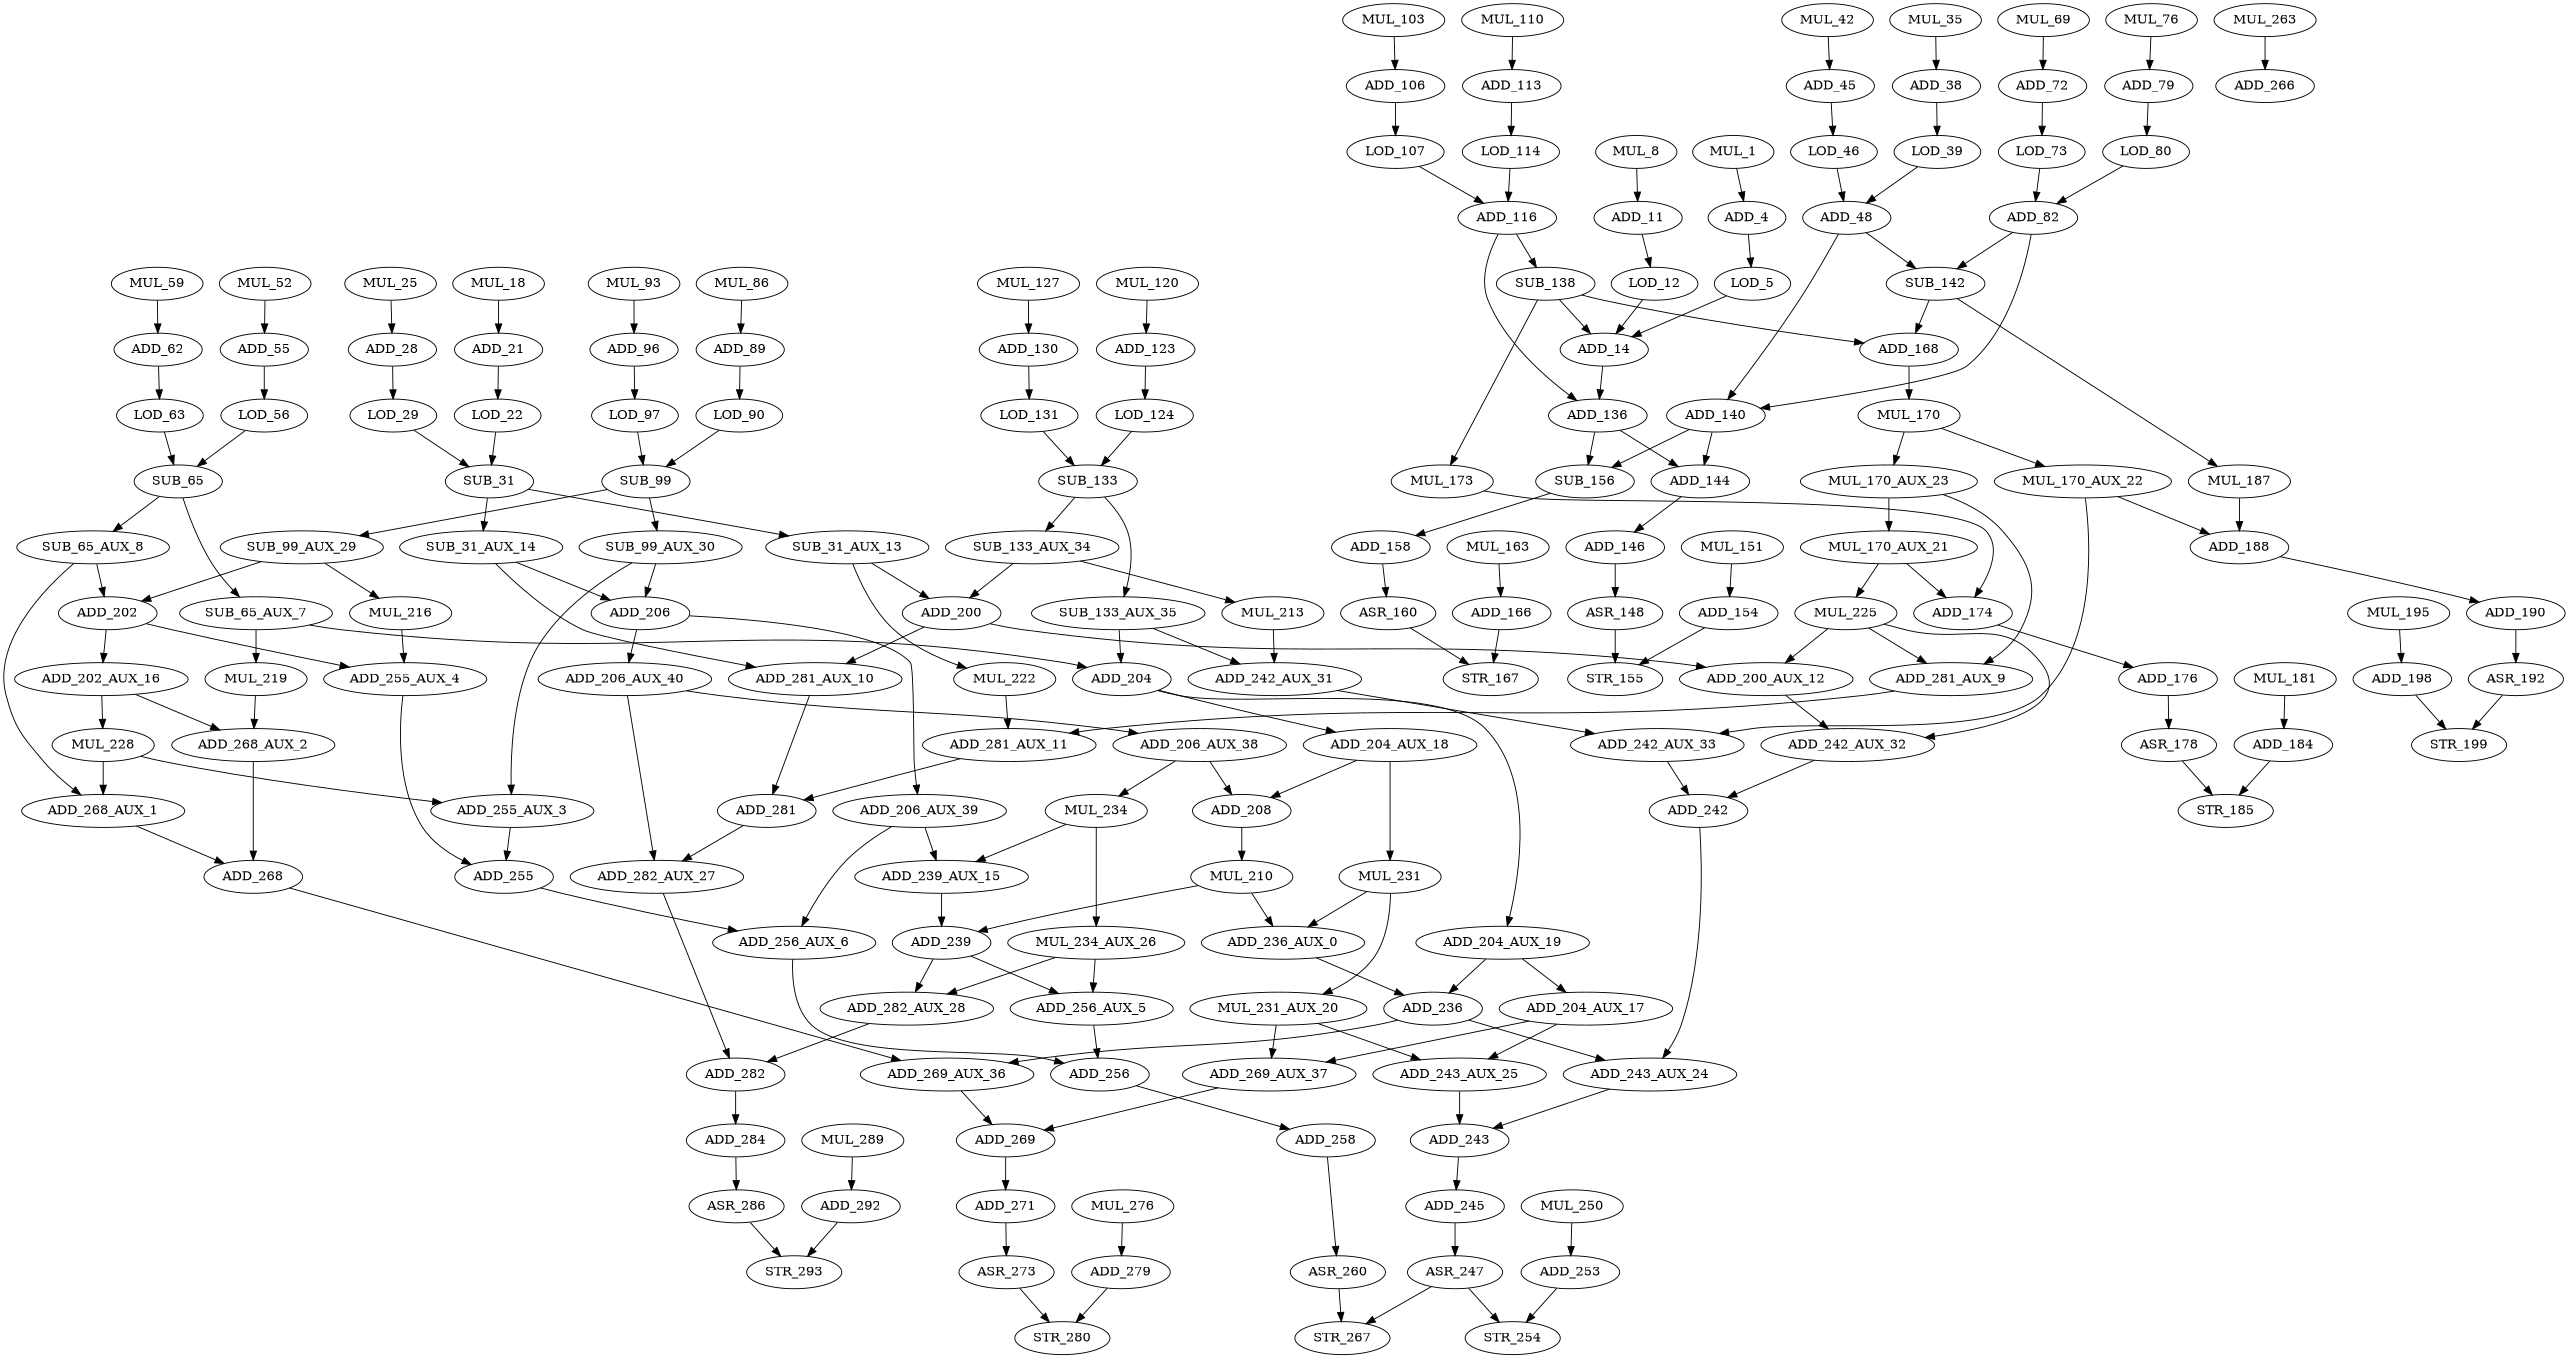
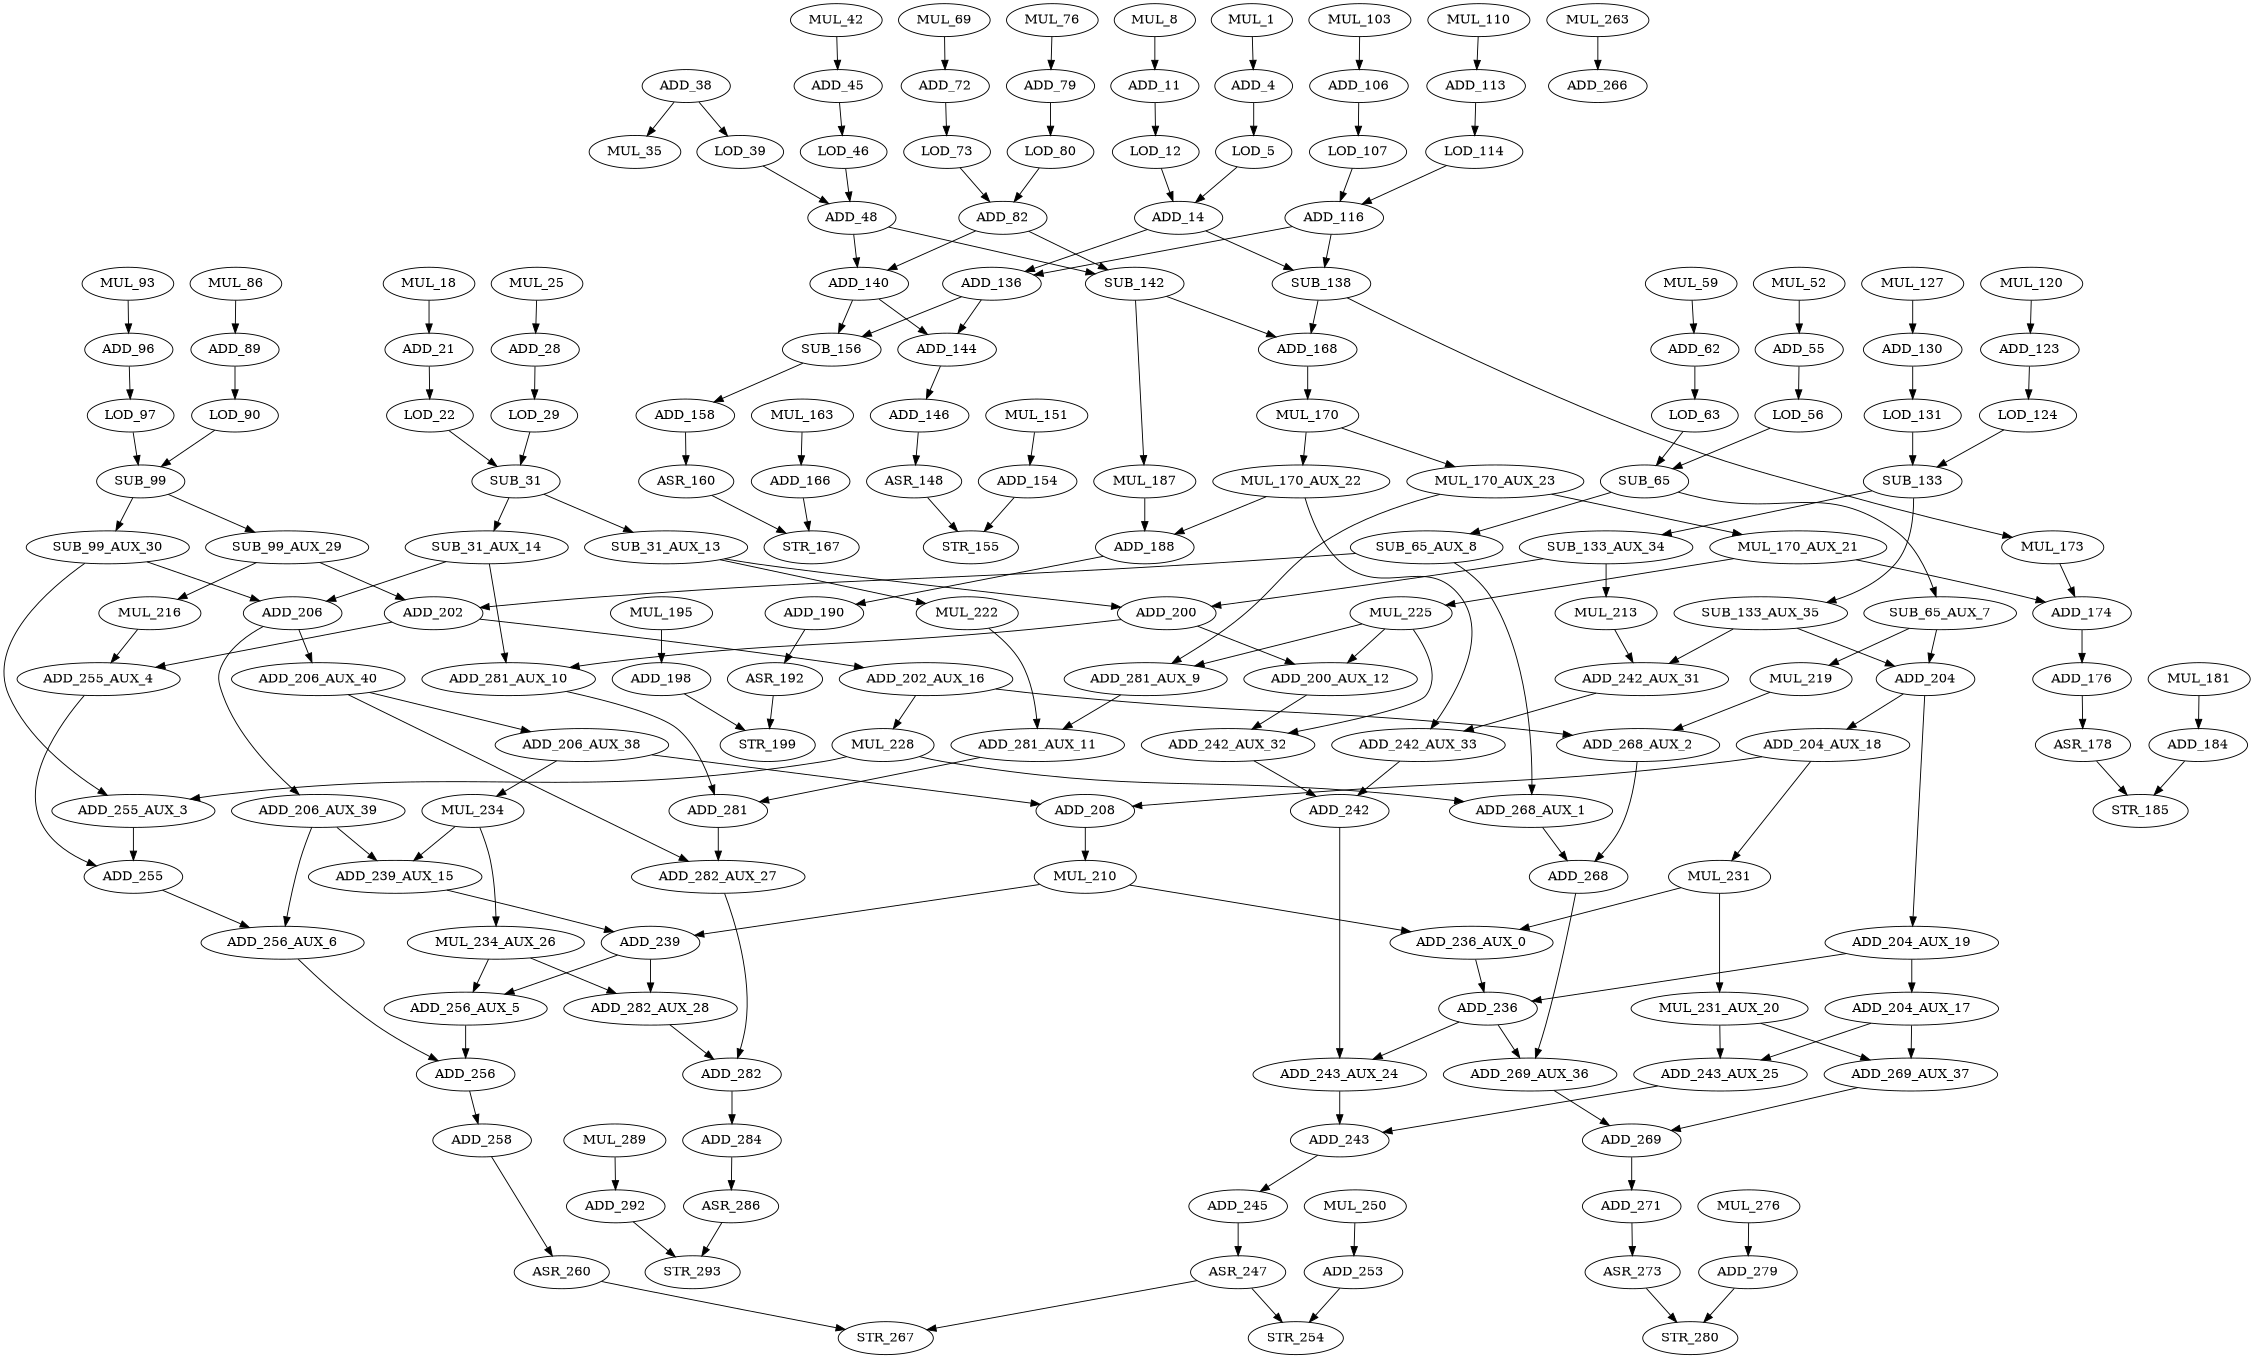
(1936, 49) -> (663, 115)
(1572, 313) -> (1245, 249)
